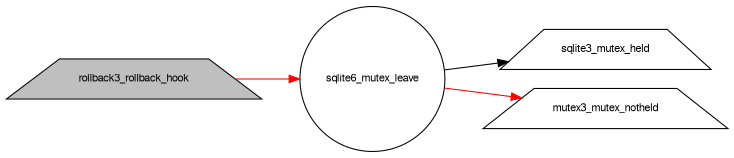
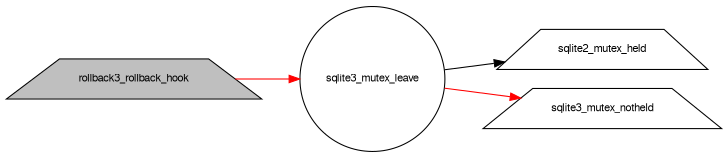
(606, 49) -> (602, 49)
(372, 79) -> (372, 79)
(606, 109) -> (602, 109)
